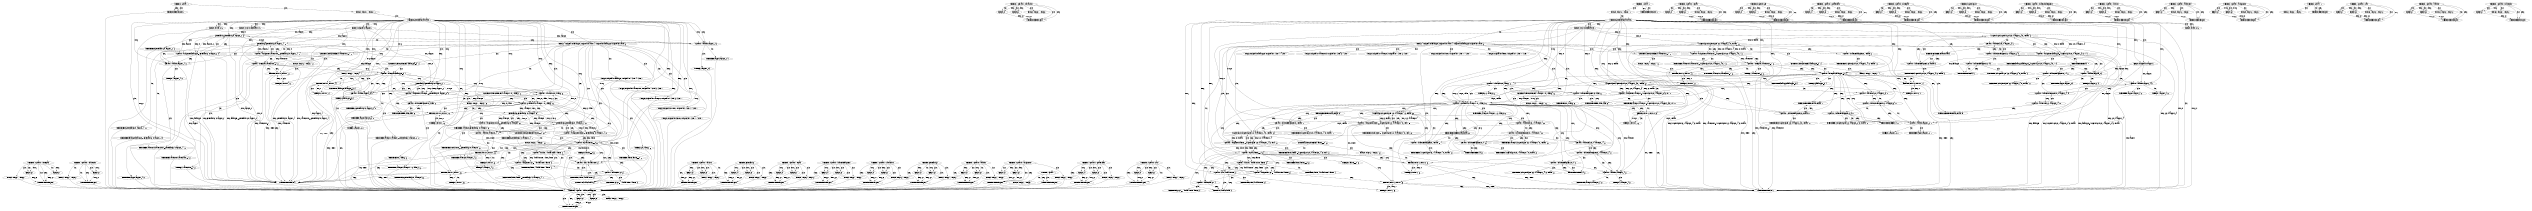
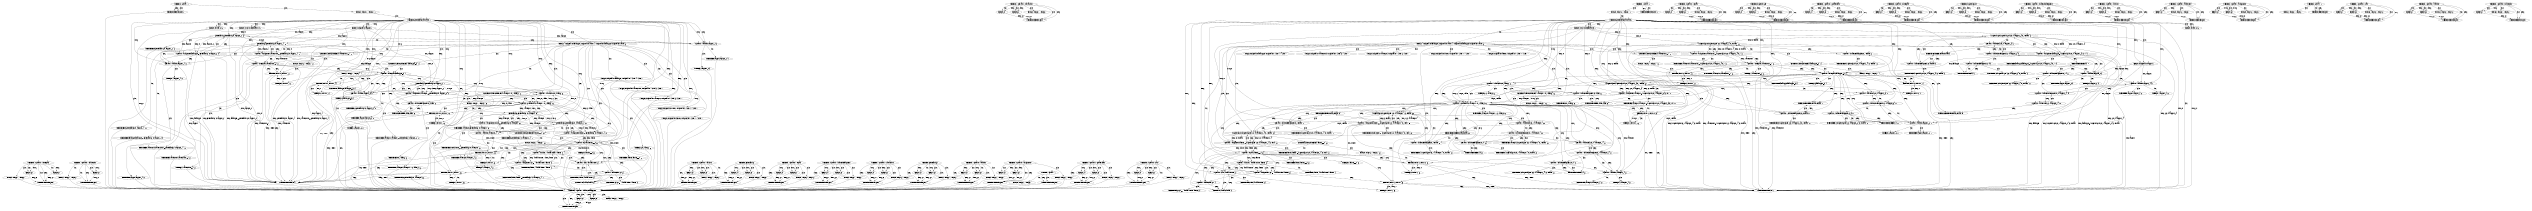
none -> (446, 127)
